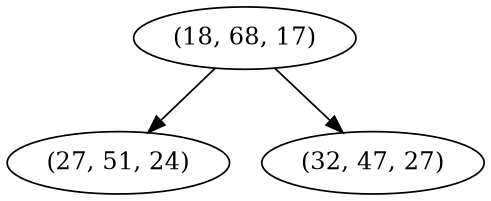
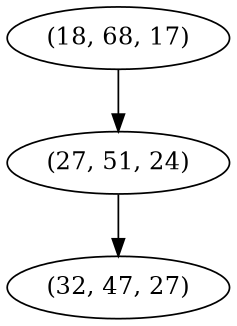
(303, 95) -> (118, 217)
